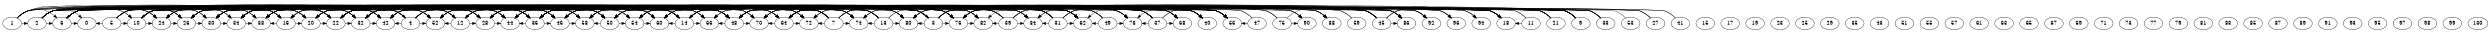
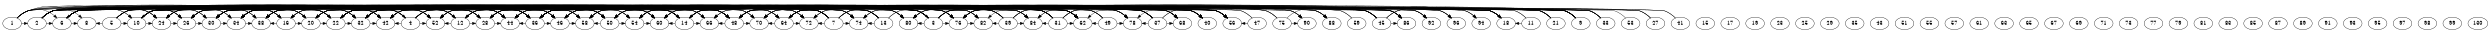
(87, 23) -> (87, 23)
(894, 23) -> none
